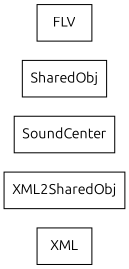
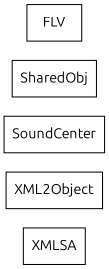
(64, 190) -> (54, 190)
(64, 246) -> (54, 246)
